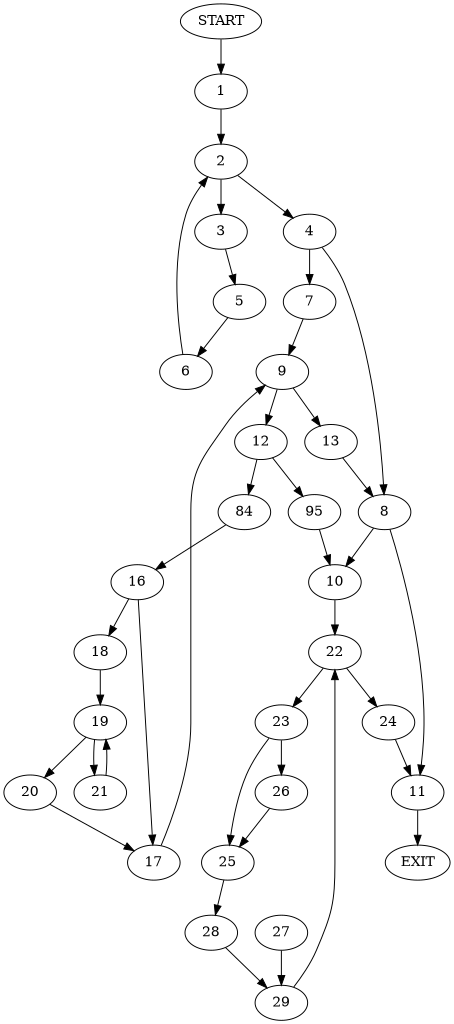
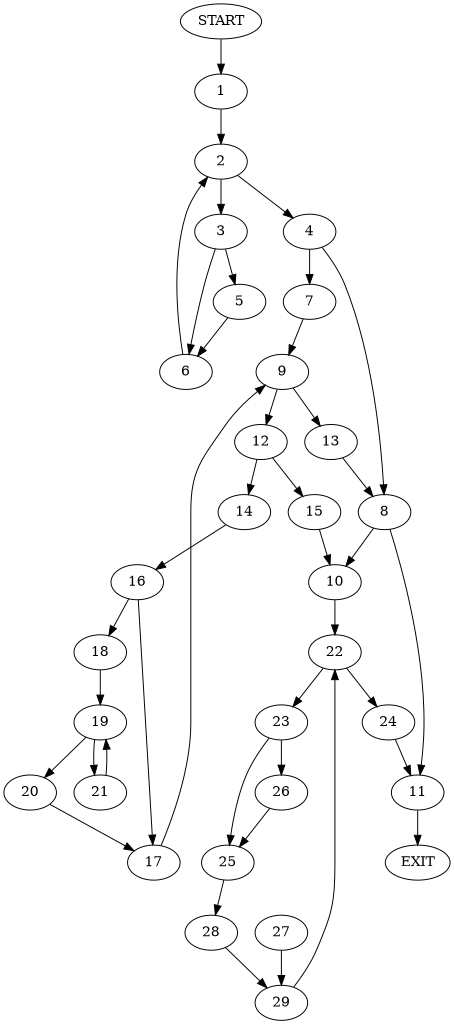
none -> (201, 296)
(244, 512) -> (244, 512)
(314, 512) -> (314, 512)
